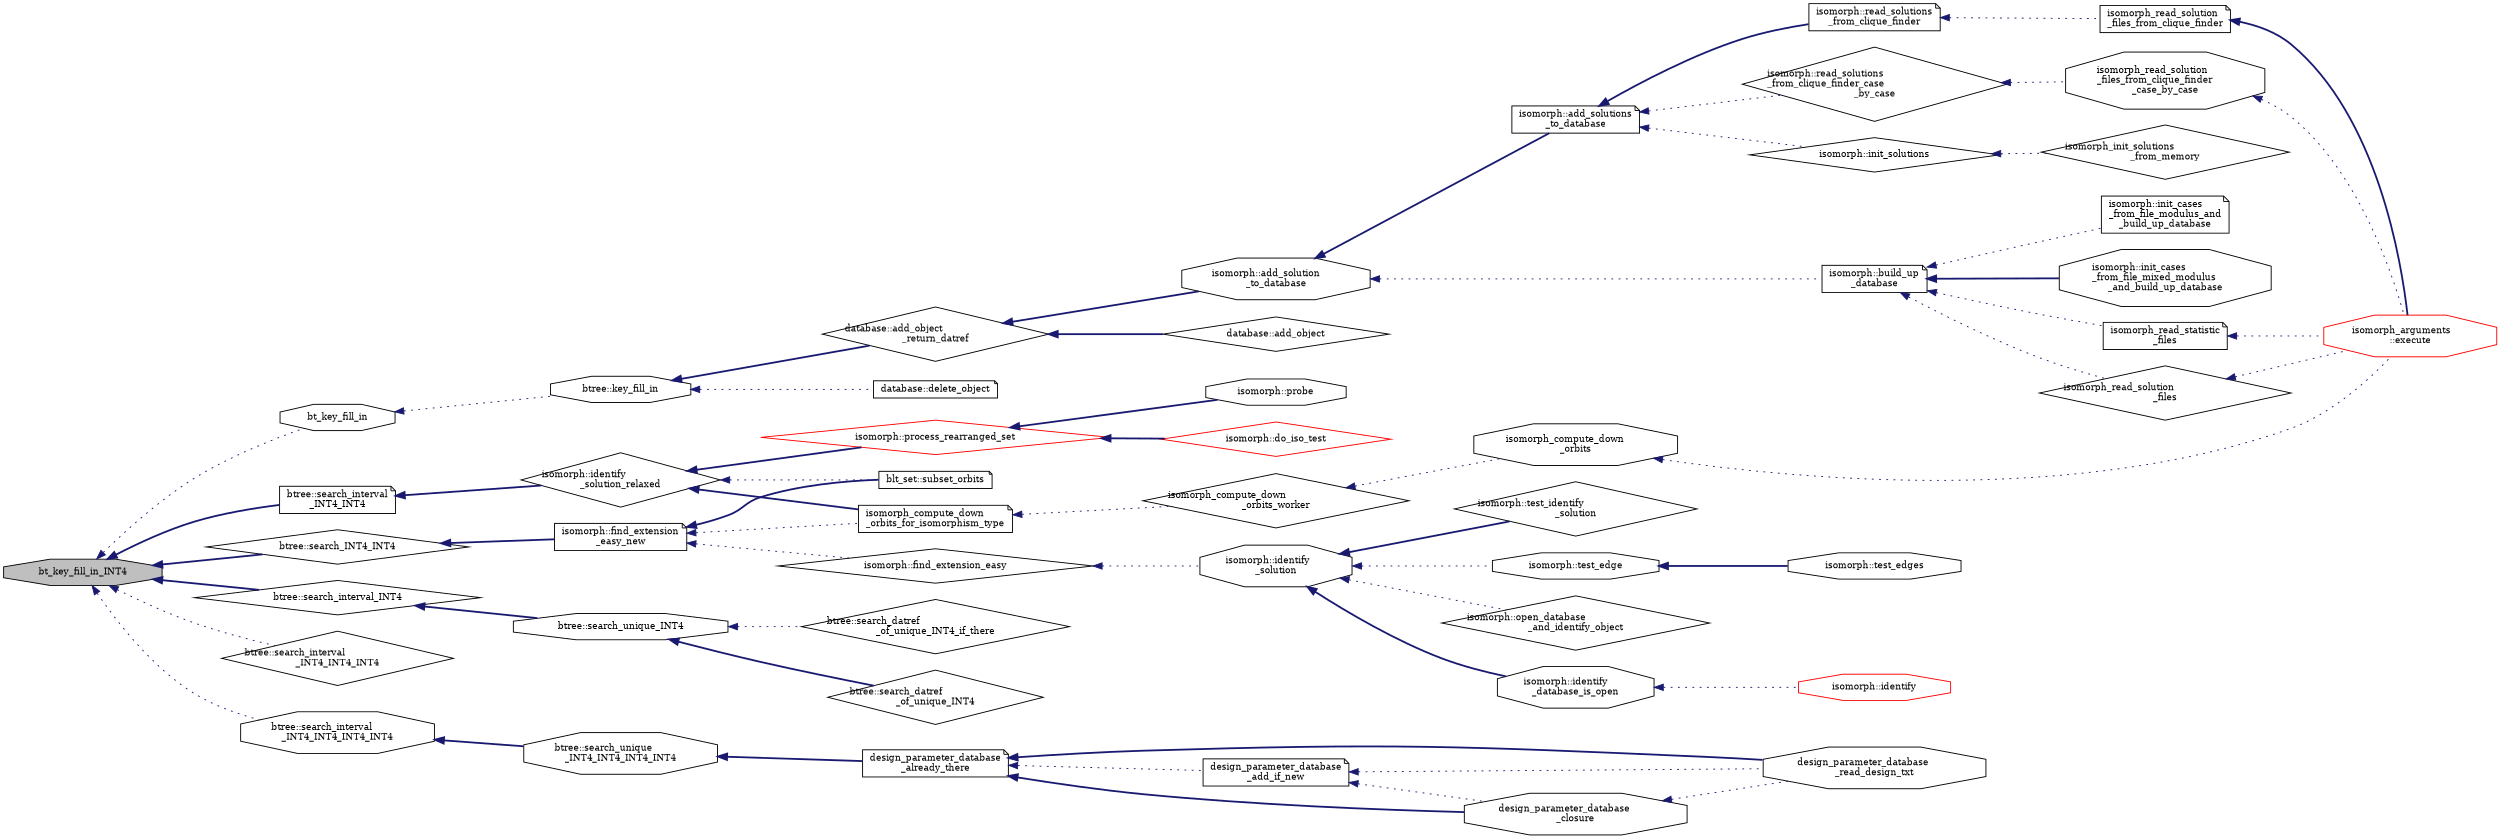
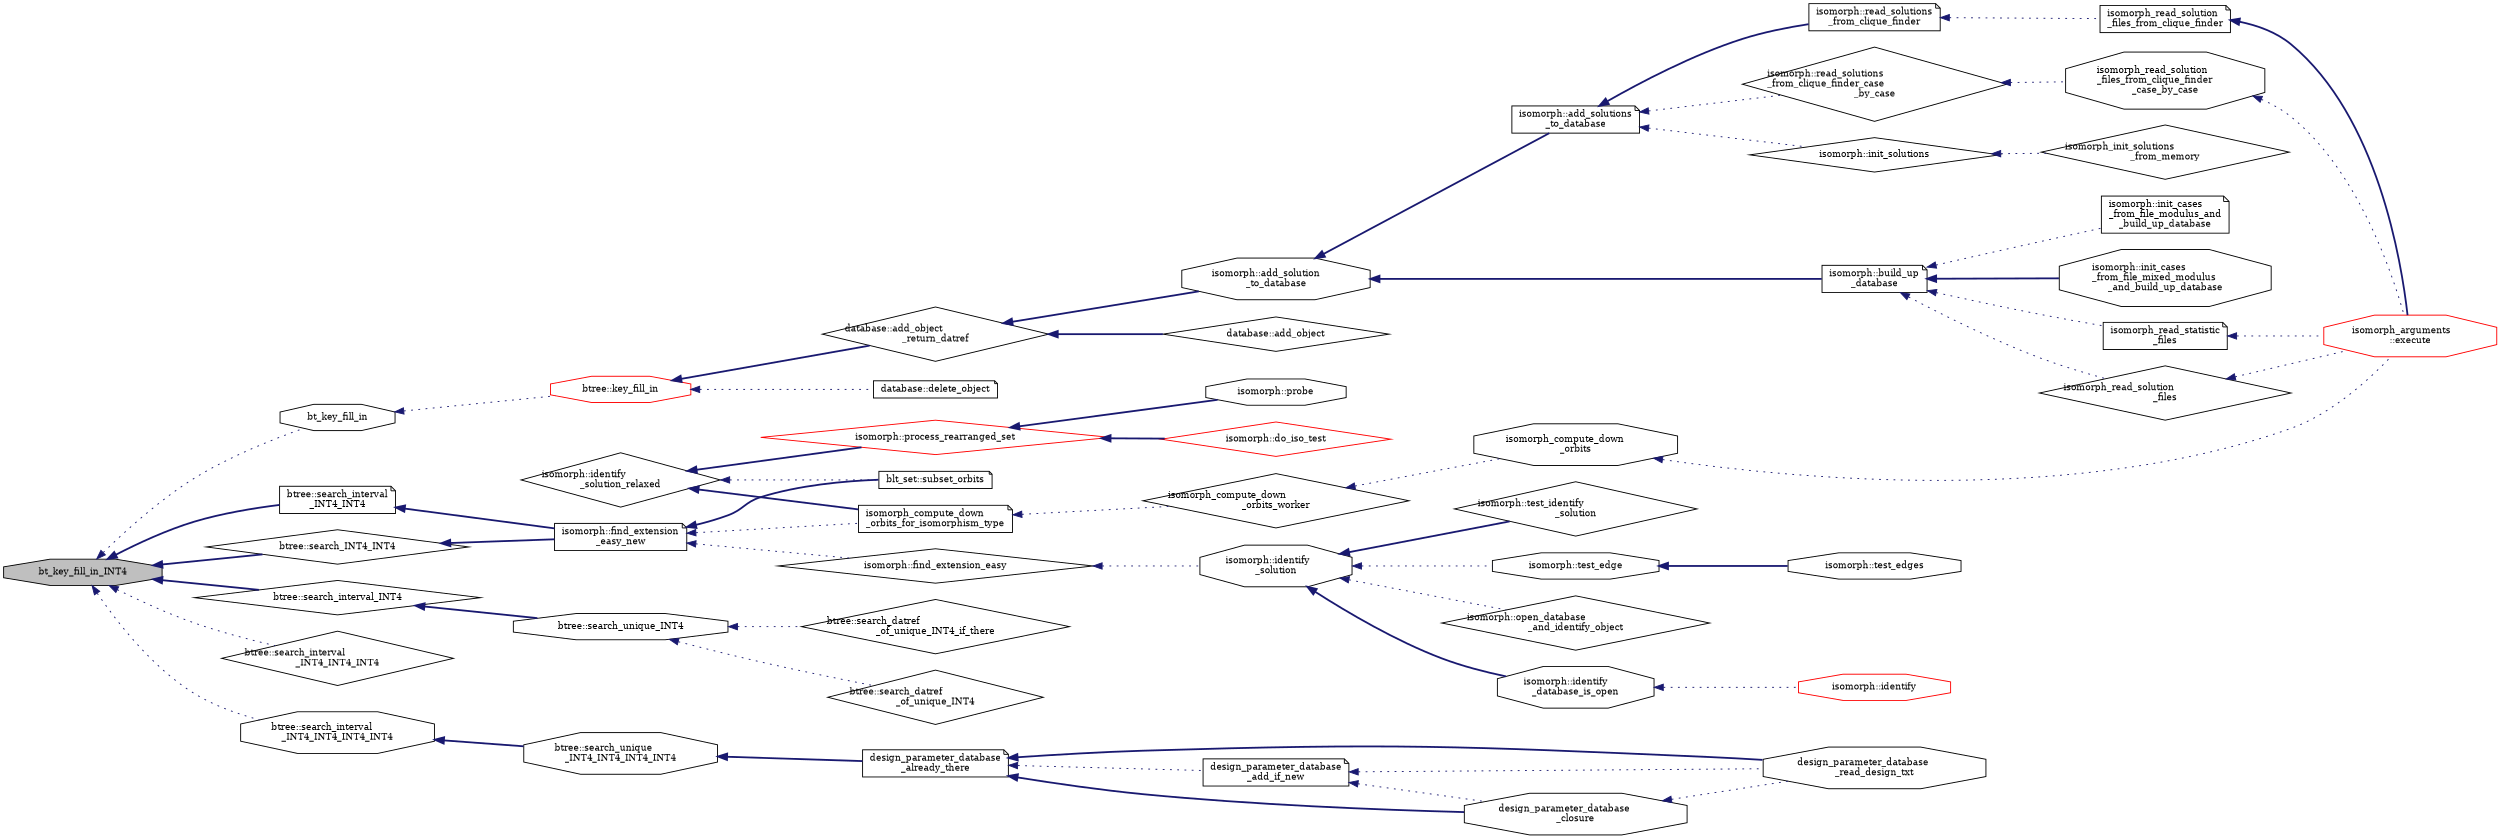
(1601, 279) -> (1601, 279)
(621, 389) -> (621, 389)
(473, 490) -> (480, 519)
(776, 665) -> (776, 665)
